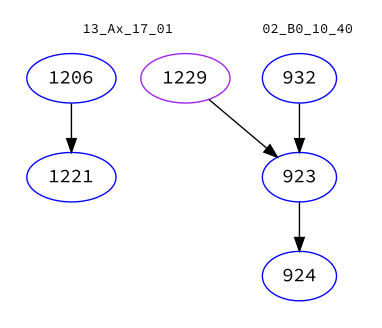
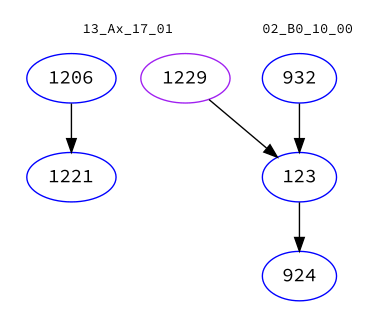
(308, 30) -> (308, 30)
(299, 177) -> (299, 177)
